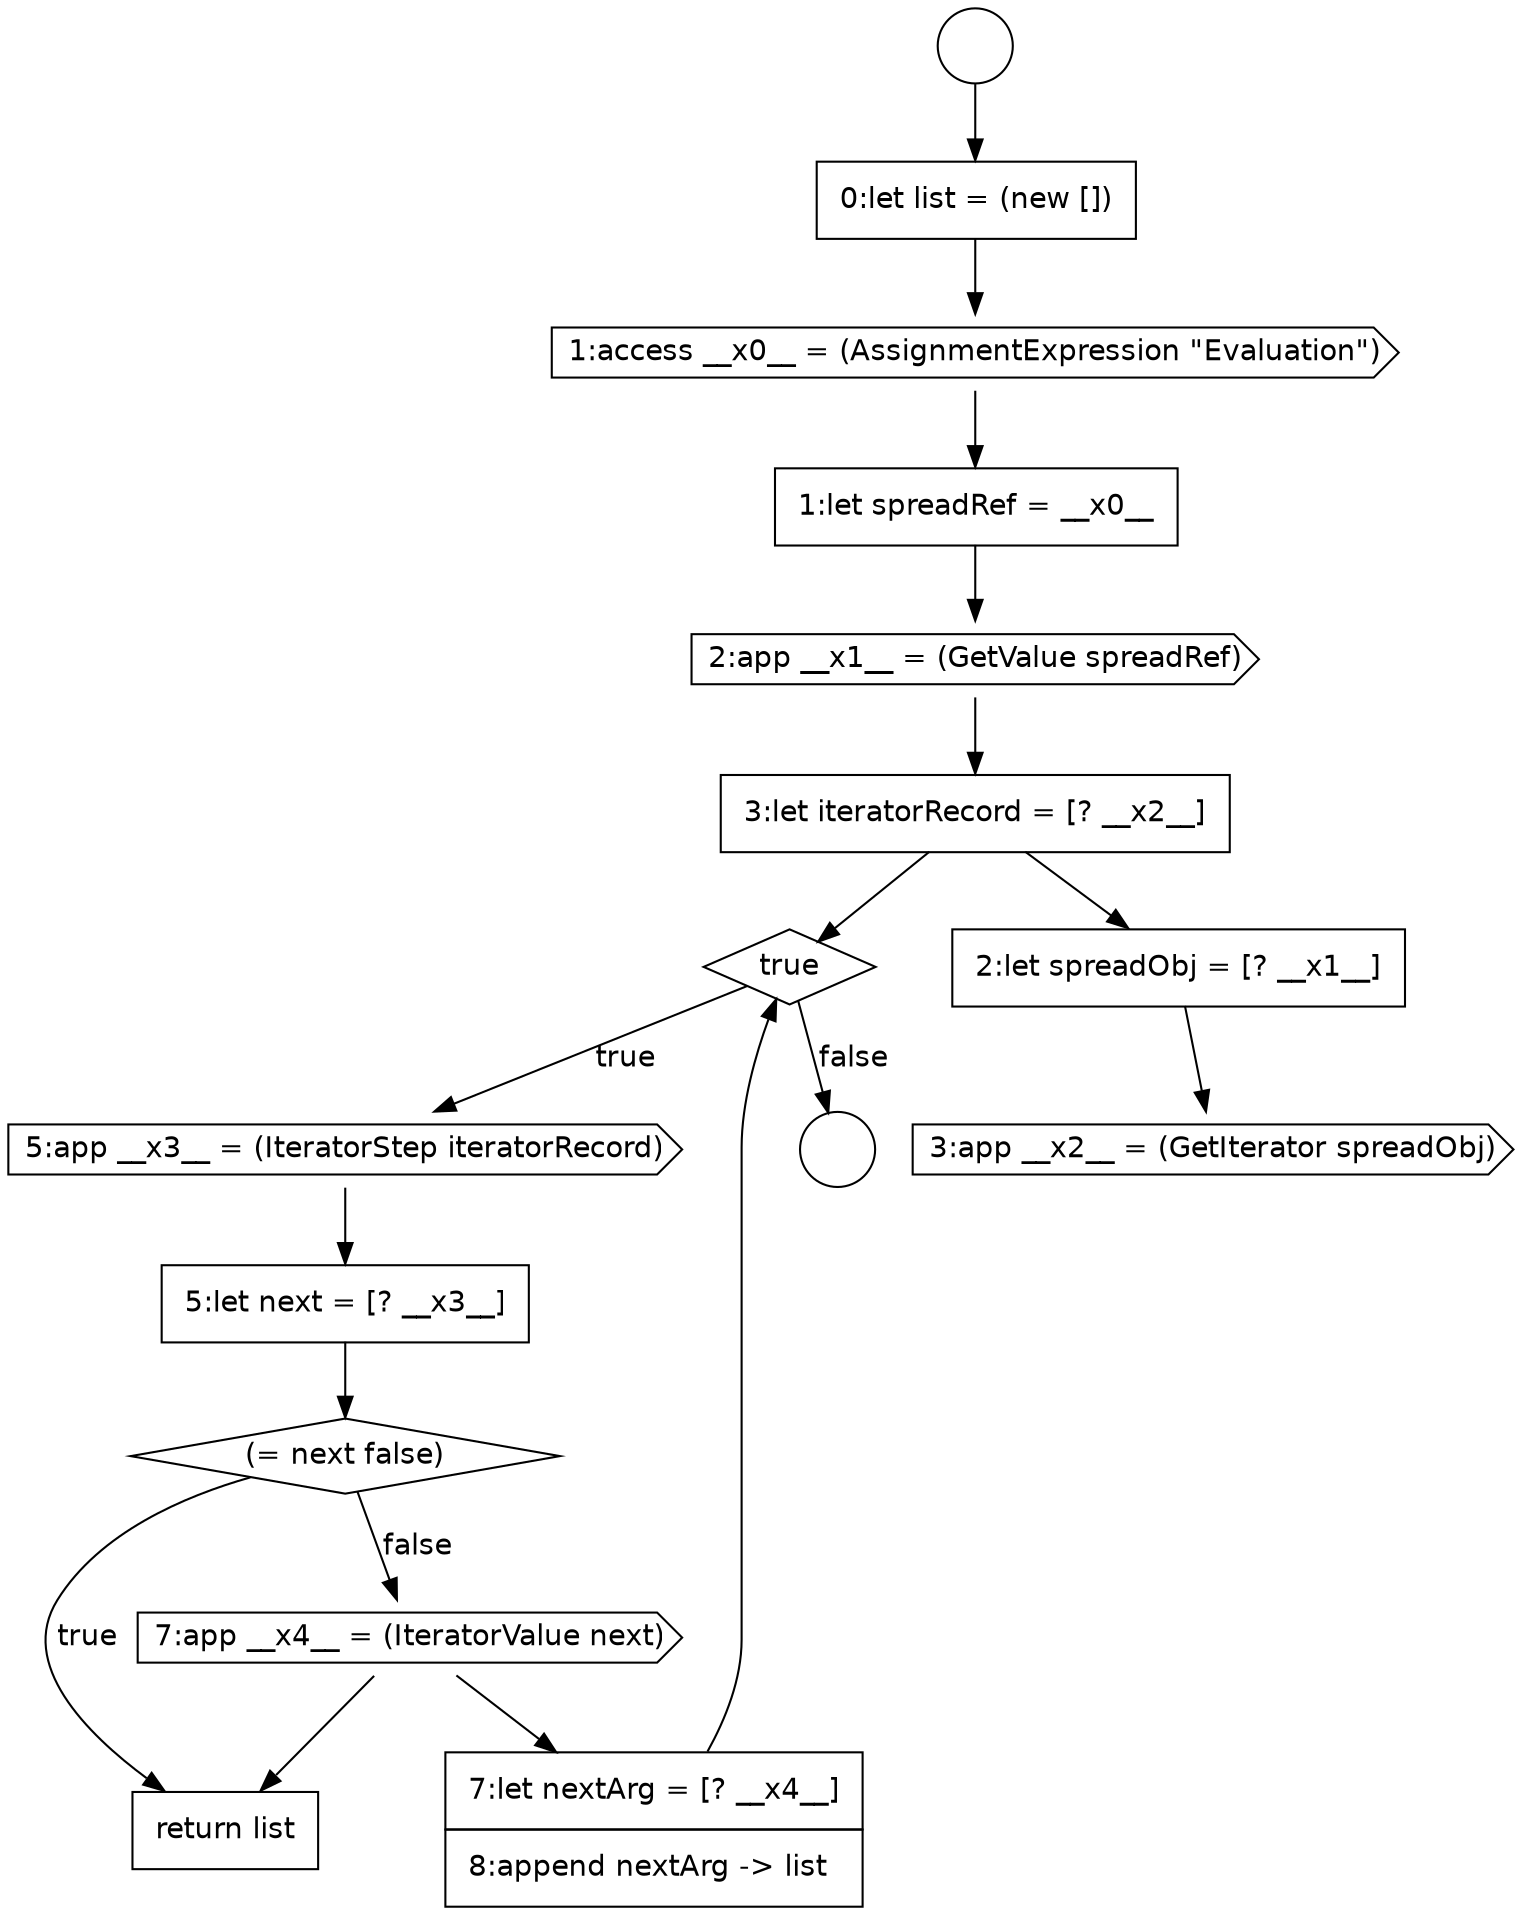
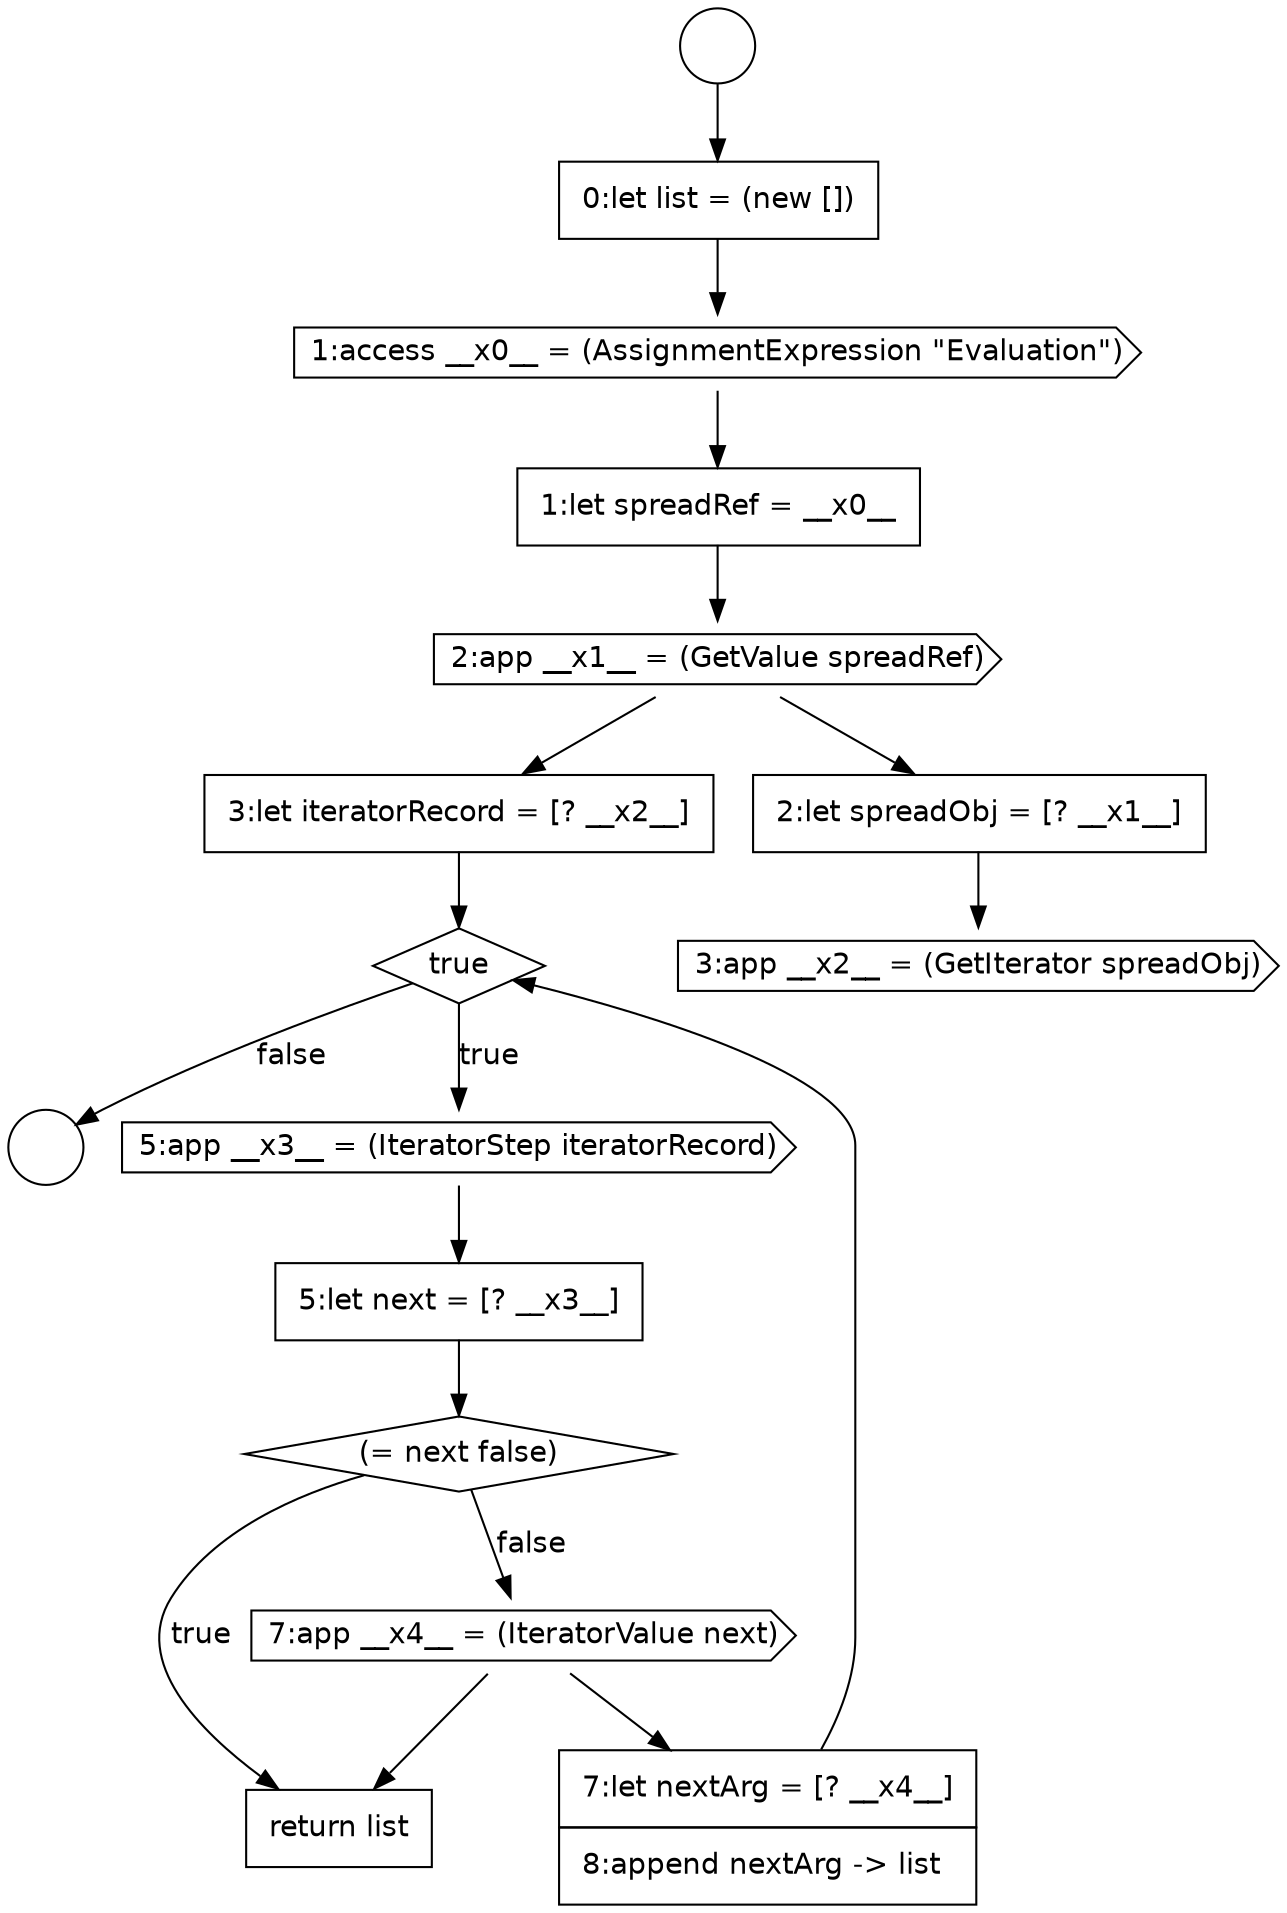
(1068, 884) -> (837, 730)
